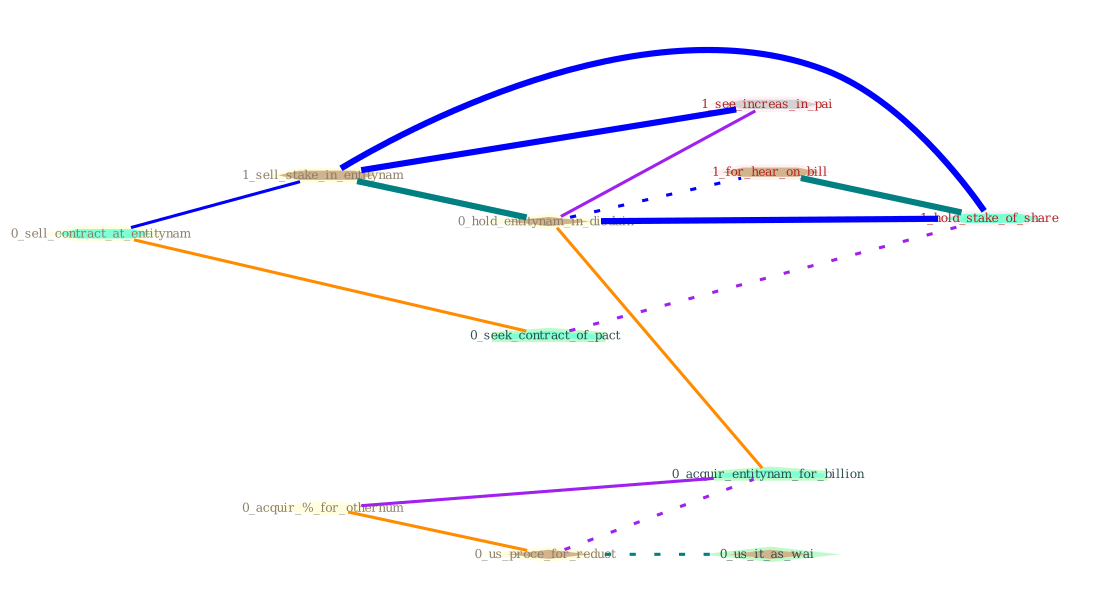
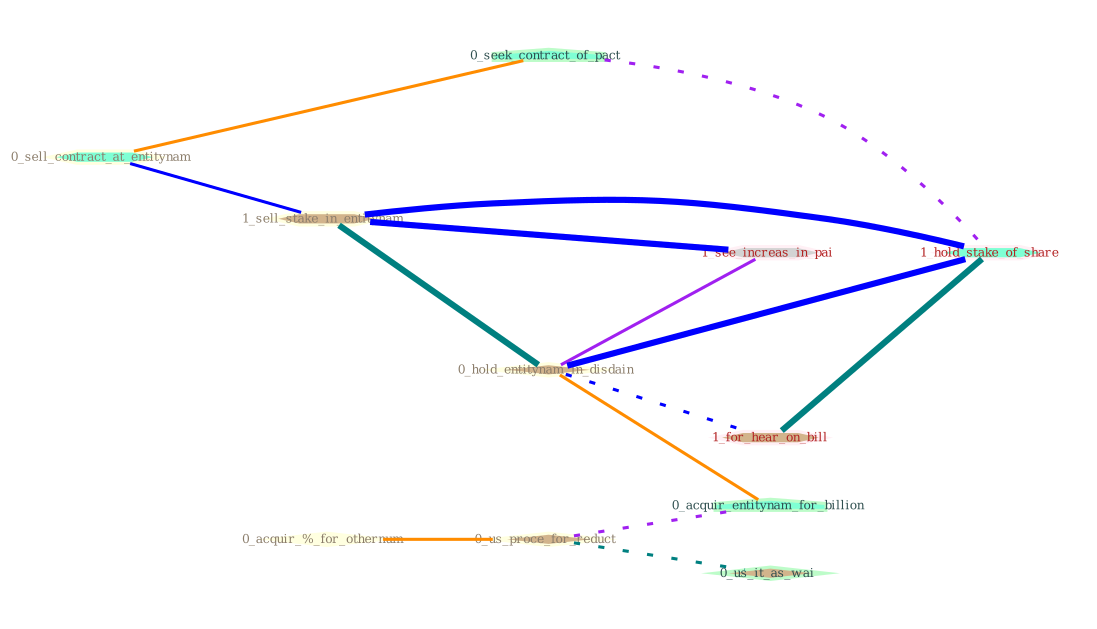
(537, 492) -> none
